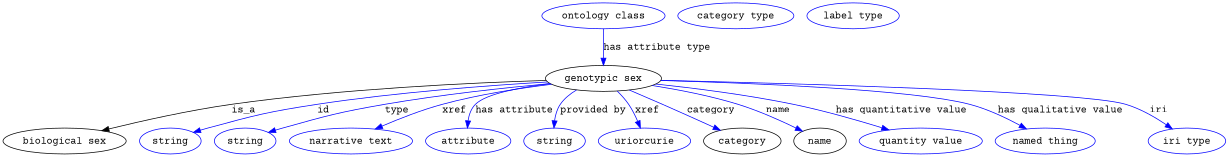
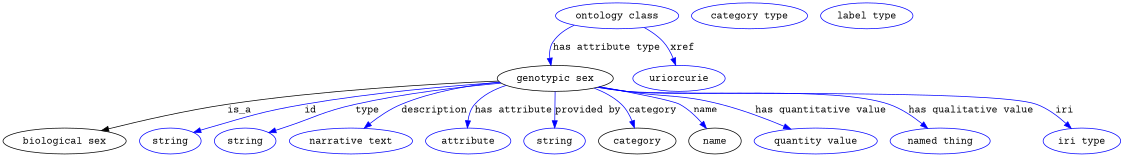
(629, 105) -> (662, 40)
(455, 110) -> (434, 110)
